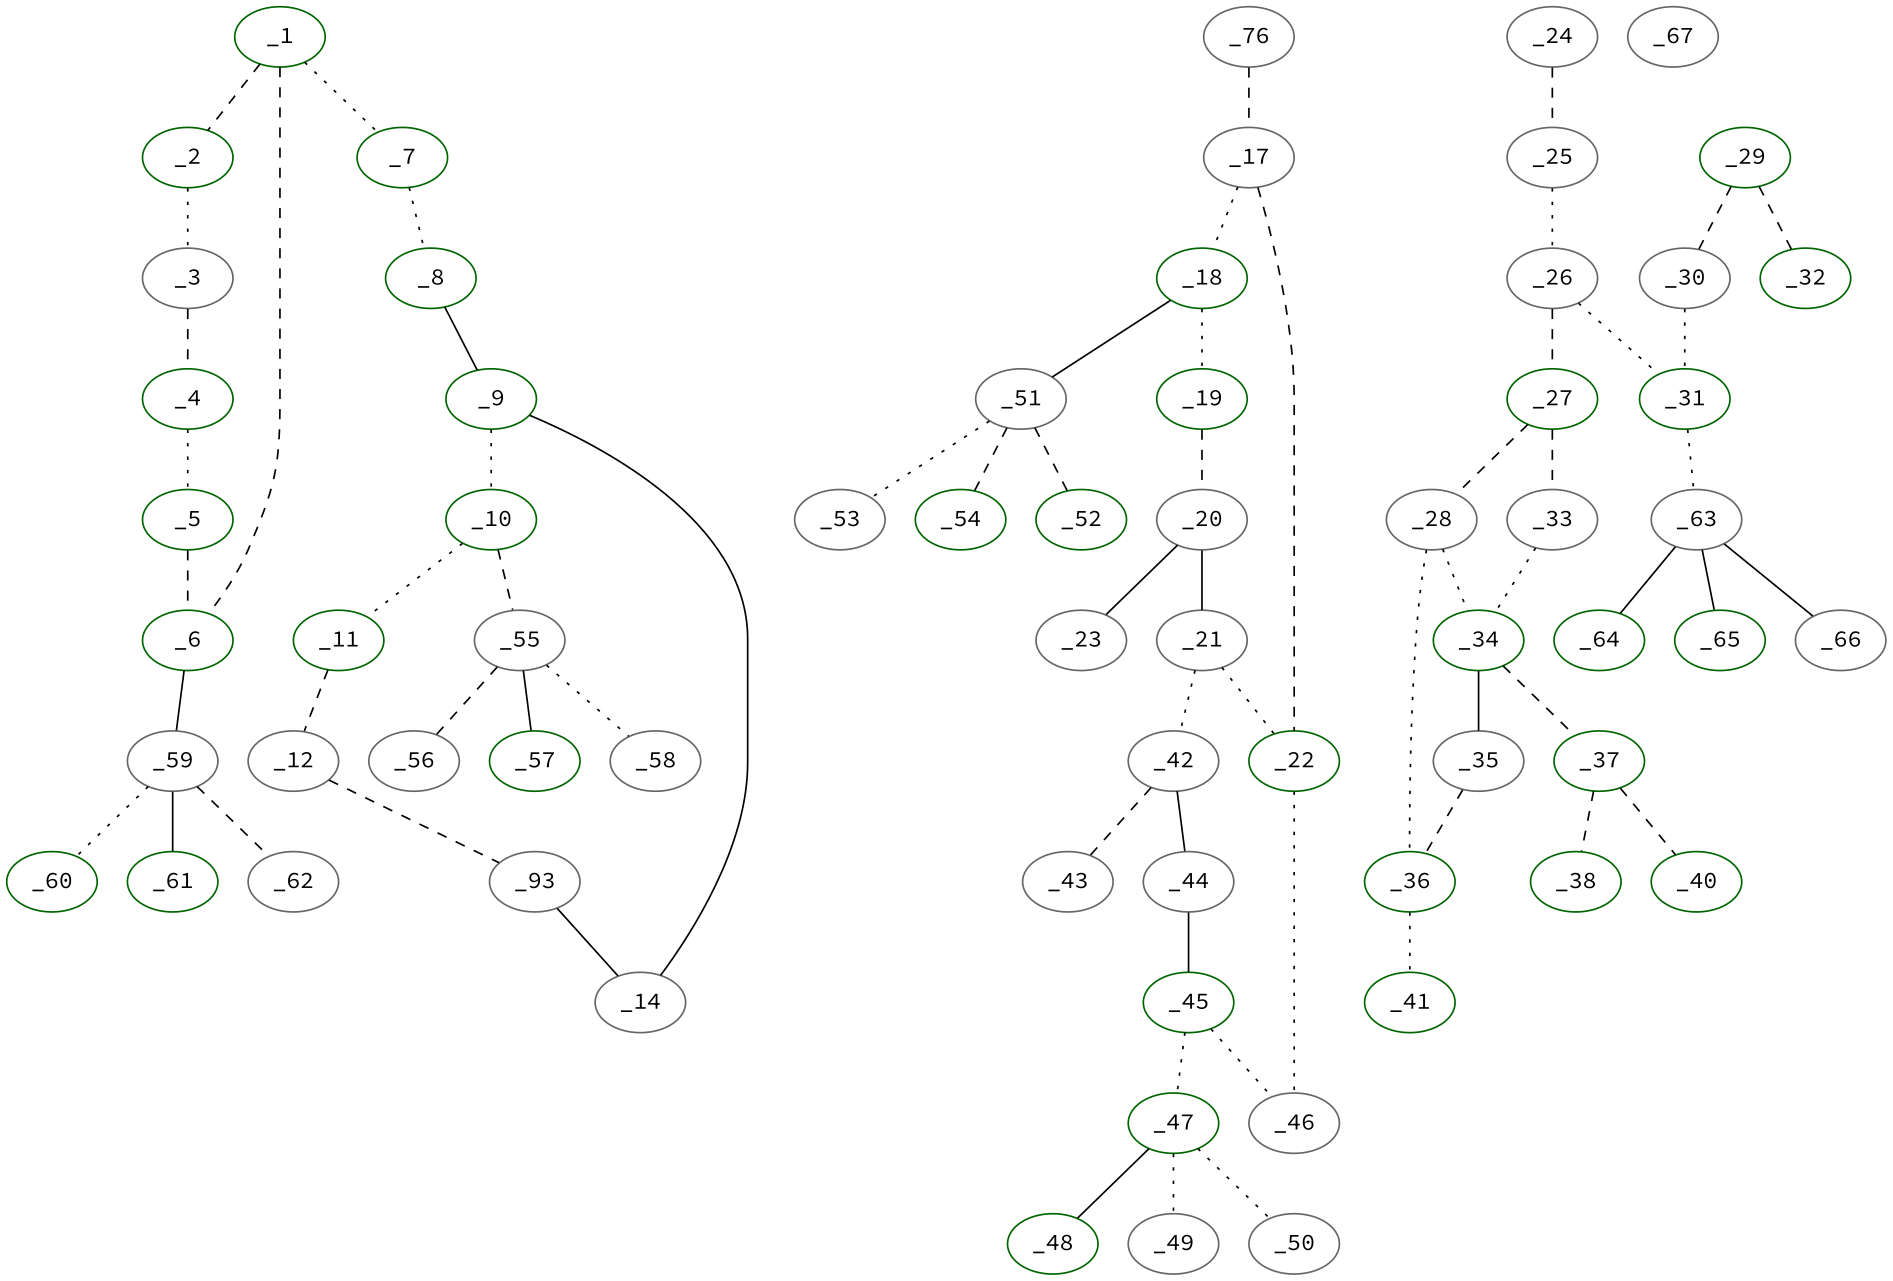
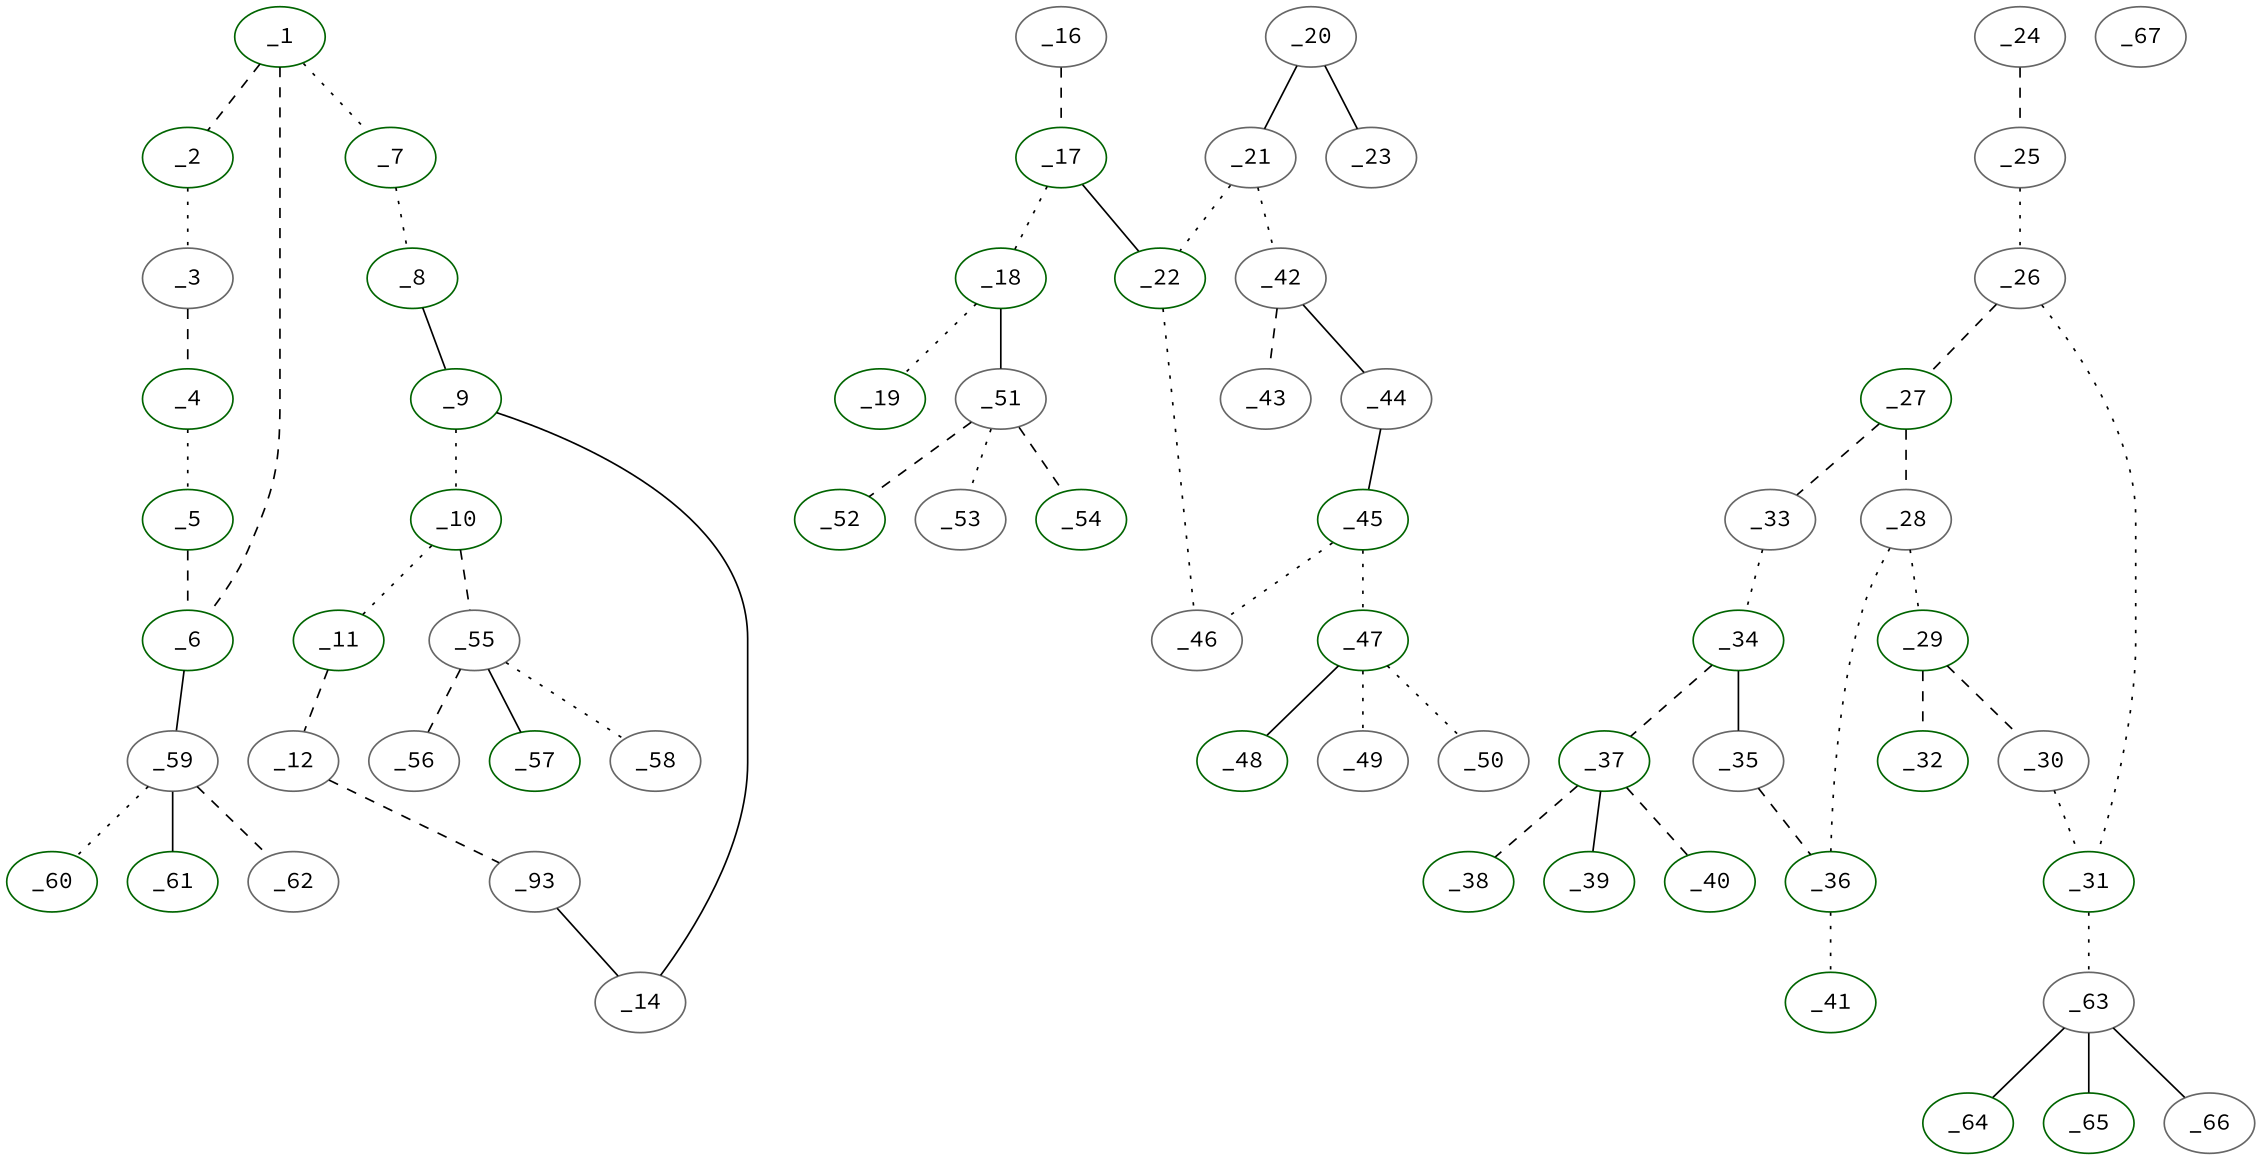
(1249, 37) -> (1061, 37)
(1249, 158) -> (1061, 158)
(1294, 457) -> (1111, 218)
(1202, 459) -> none
(1455, 580) -> (1914, 580)
none -> (1589, 882)
